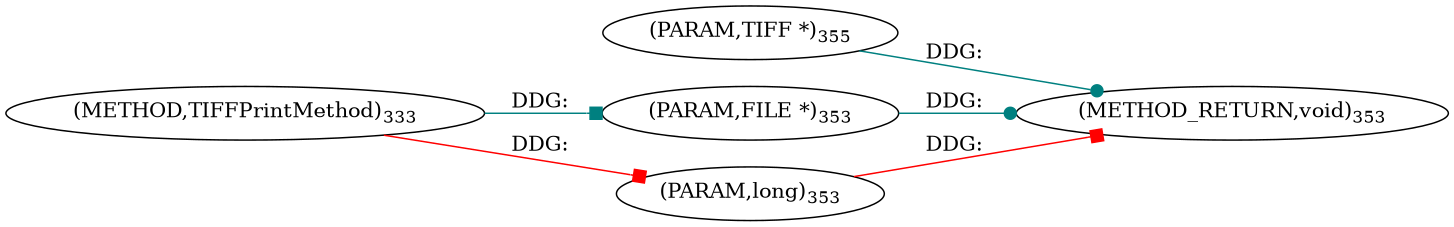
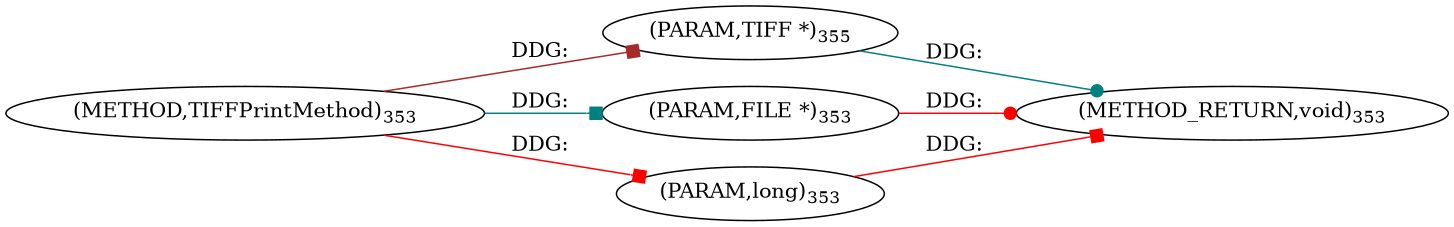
none -> (504, 72)
(400, 111) -> (400, 111)
(951, 113) -> (951, 113)
